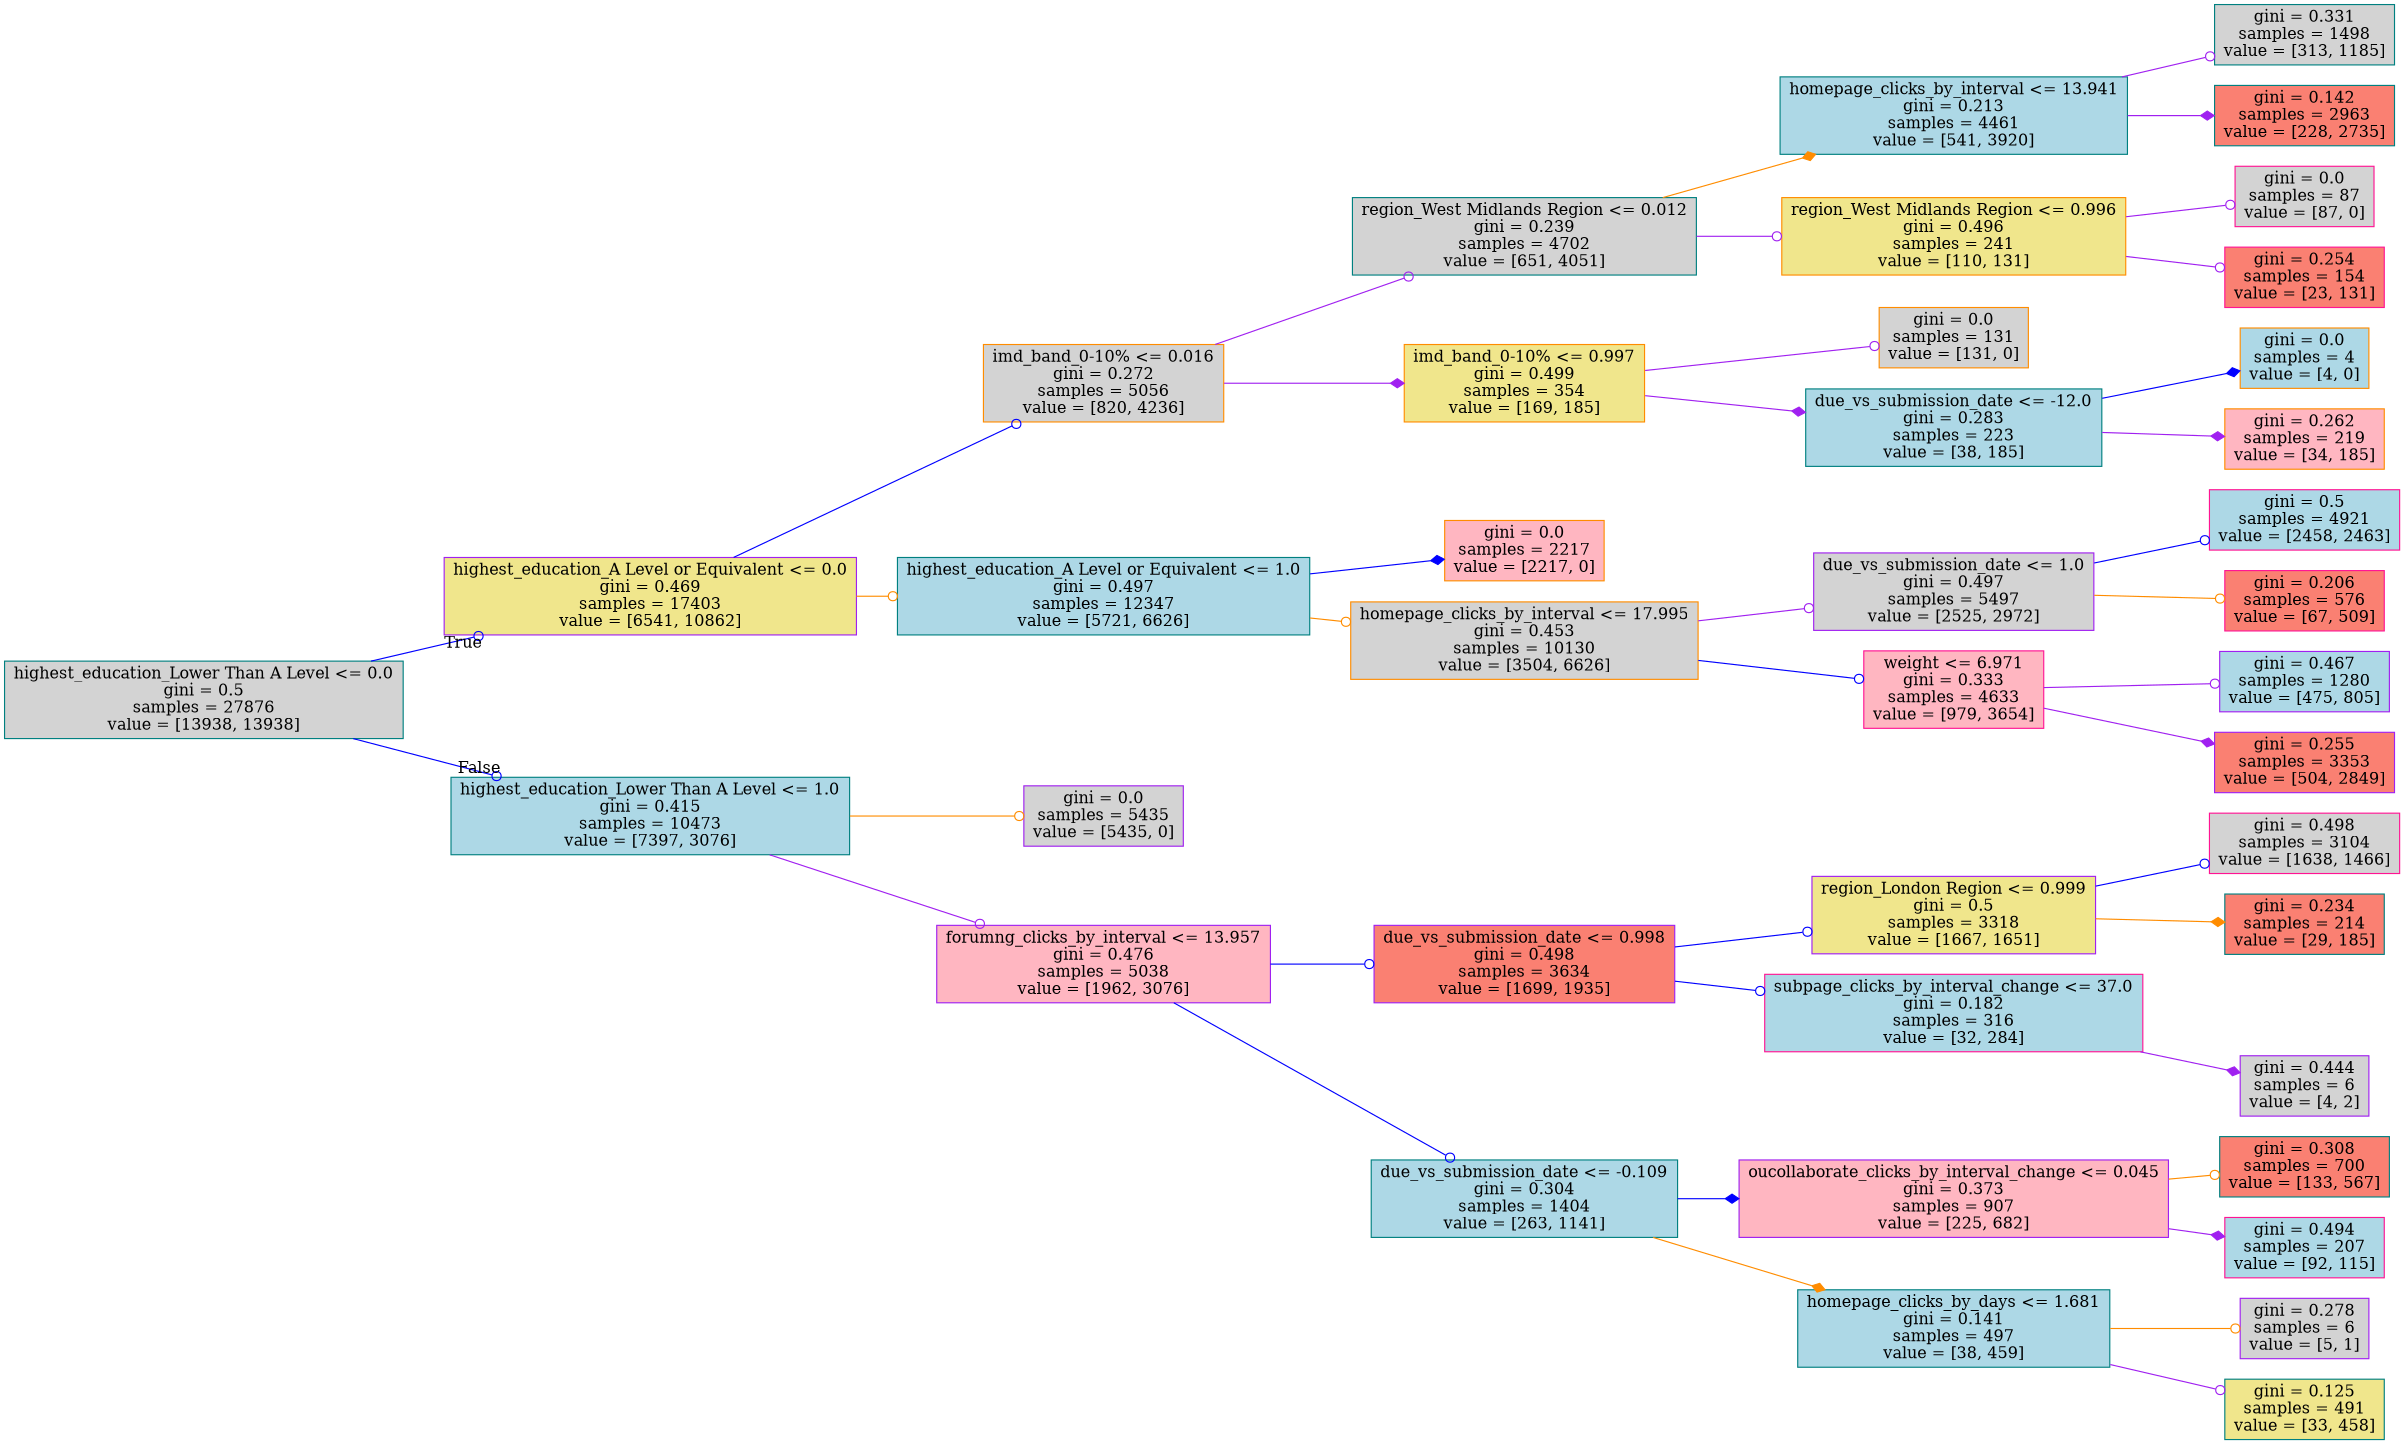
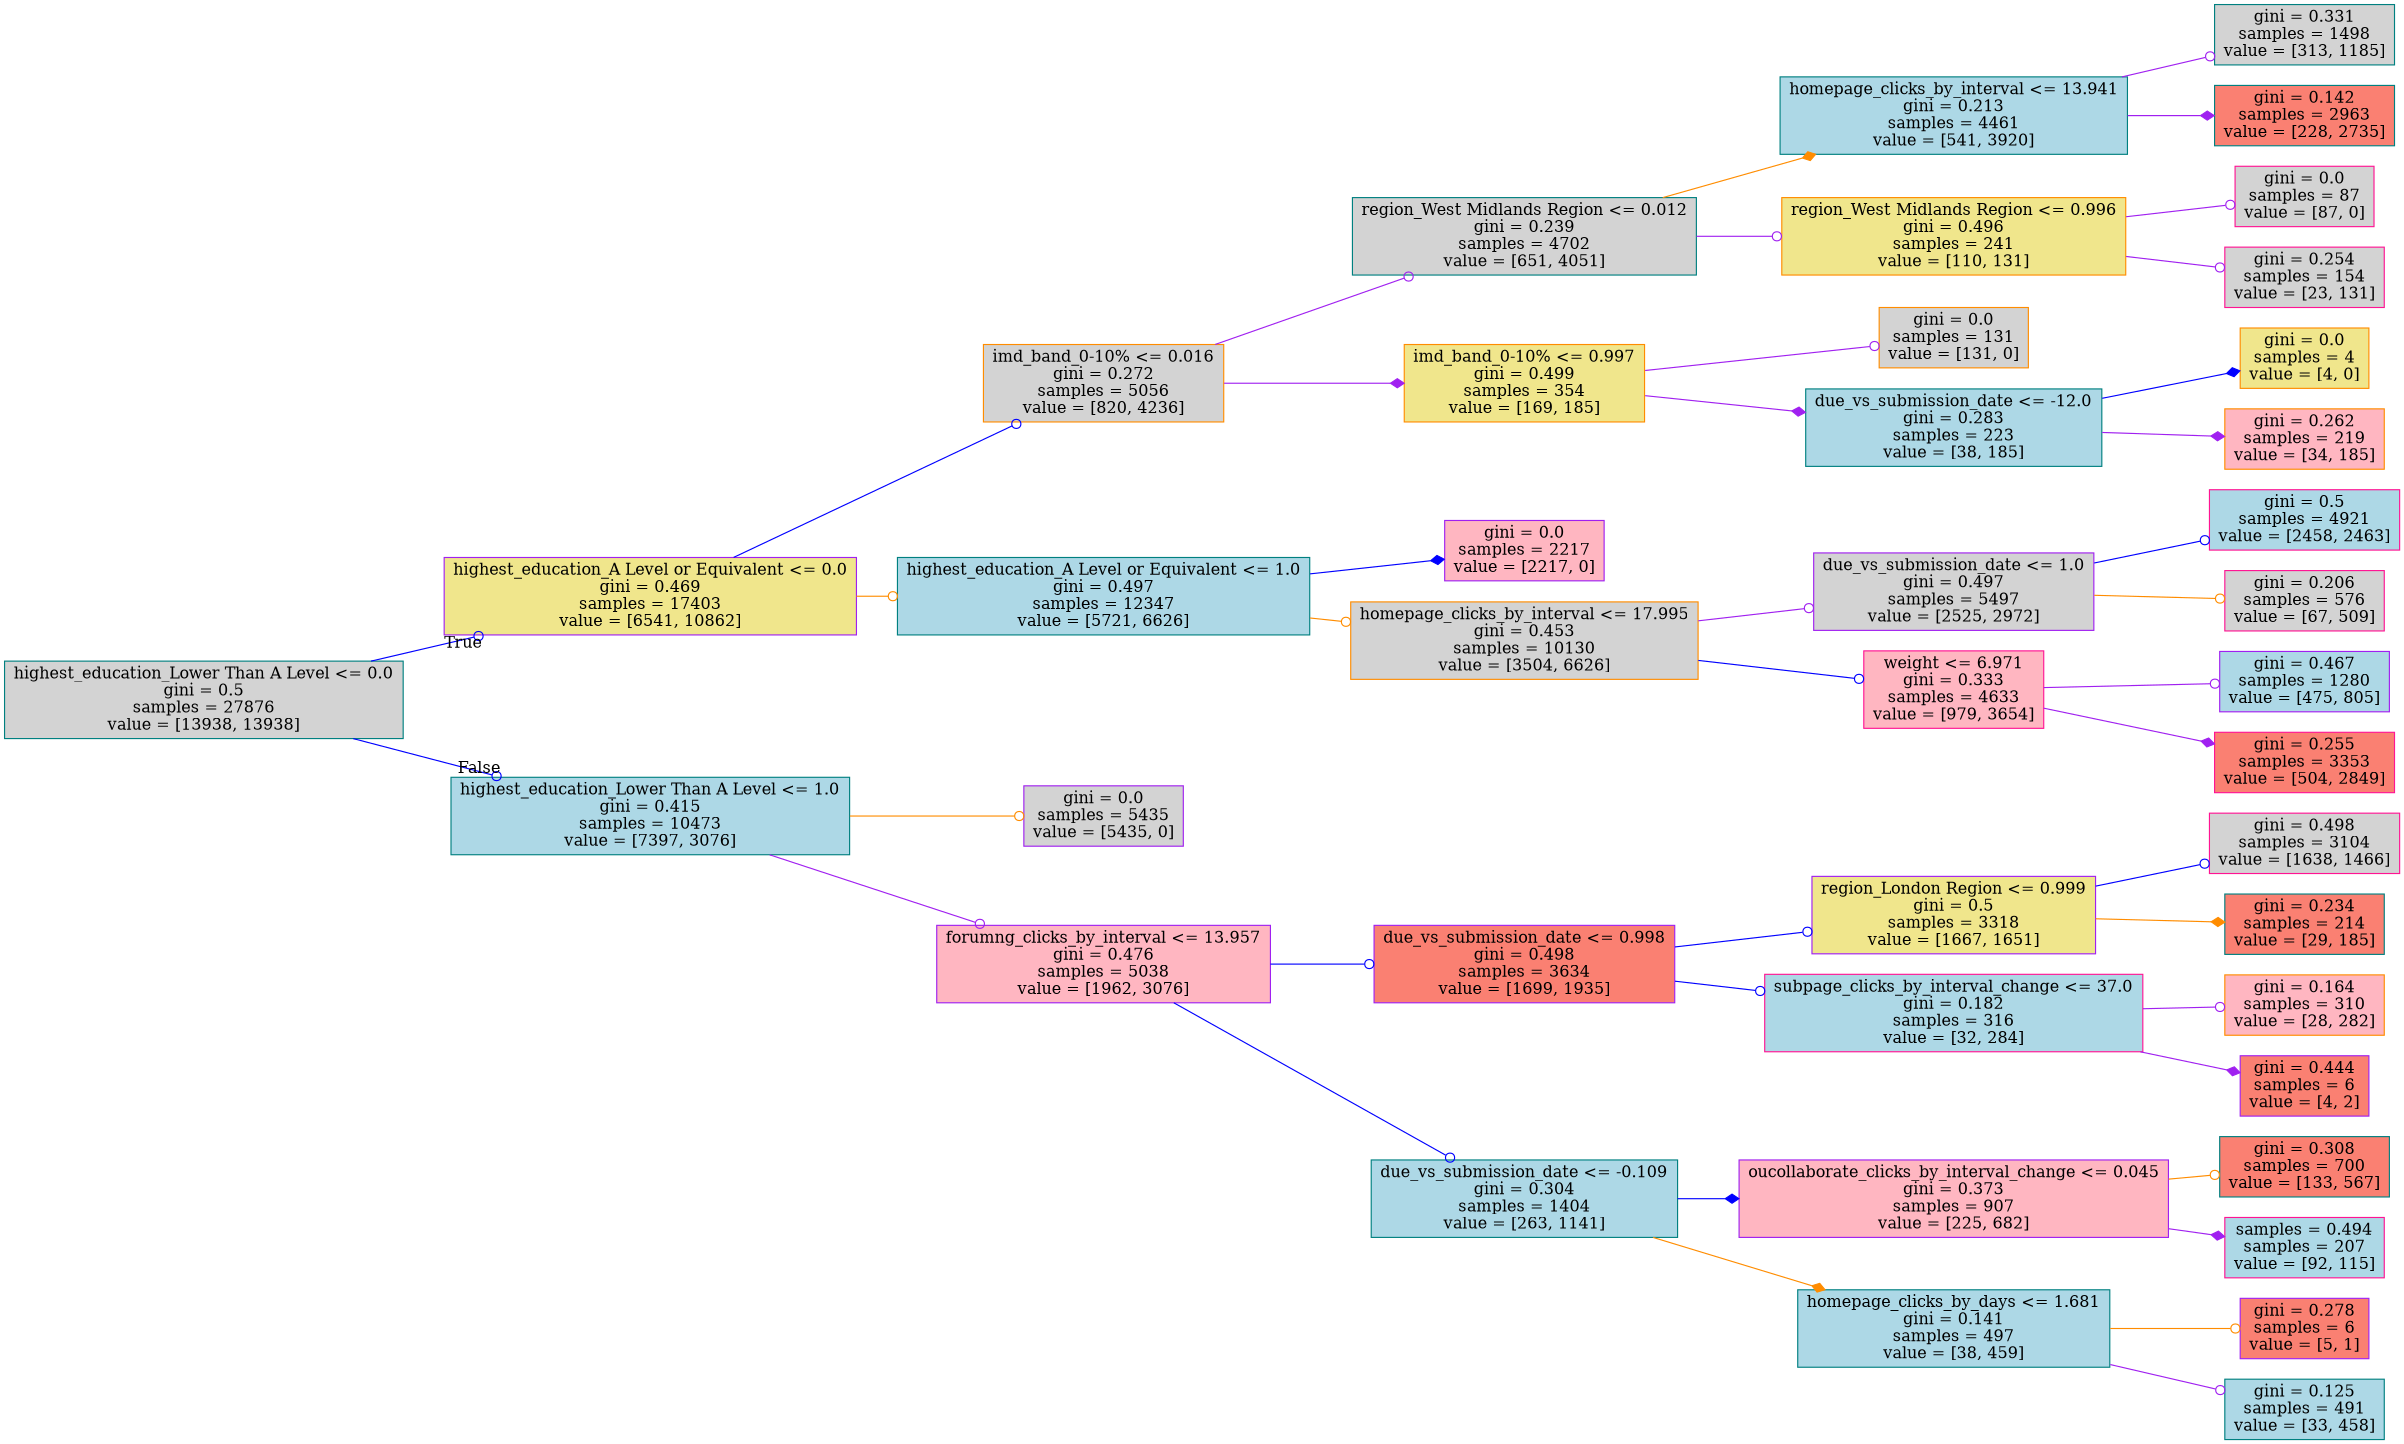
(2305, 277) -> (2305, 277)
(2305, 358) -> (2305, 358)
(1524, 551) -> (1524, 551)
(2305, 601) -> (2305, 601)
(2305, 762) -> (2305, 762)
none -> (2305, 1005)
(2305, 1086) -> (2305, 1086)
(2305, 1248) -> (2305, 1248)
(2305, 1329) -> (2305, 1329)
(2305, 1409) -> (2305, 1409)
